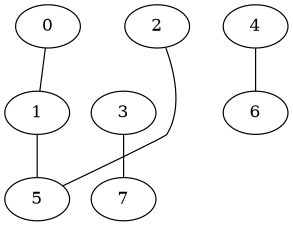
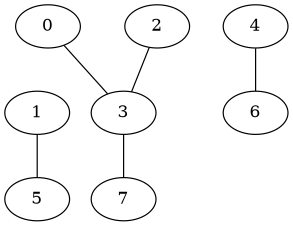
(43, 69) -> (86, 70)
(155, 141) -> (140, 70)
